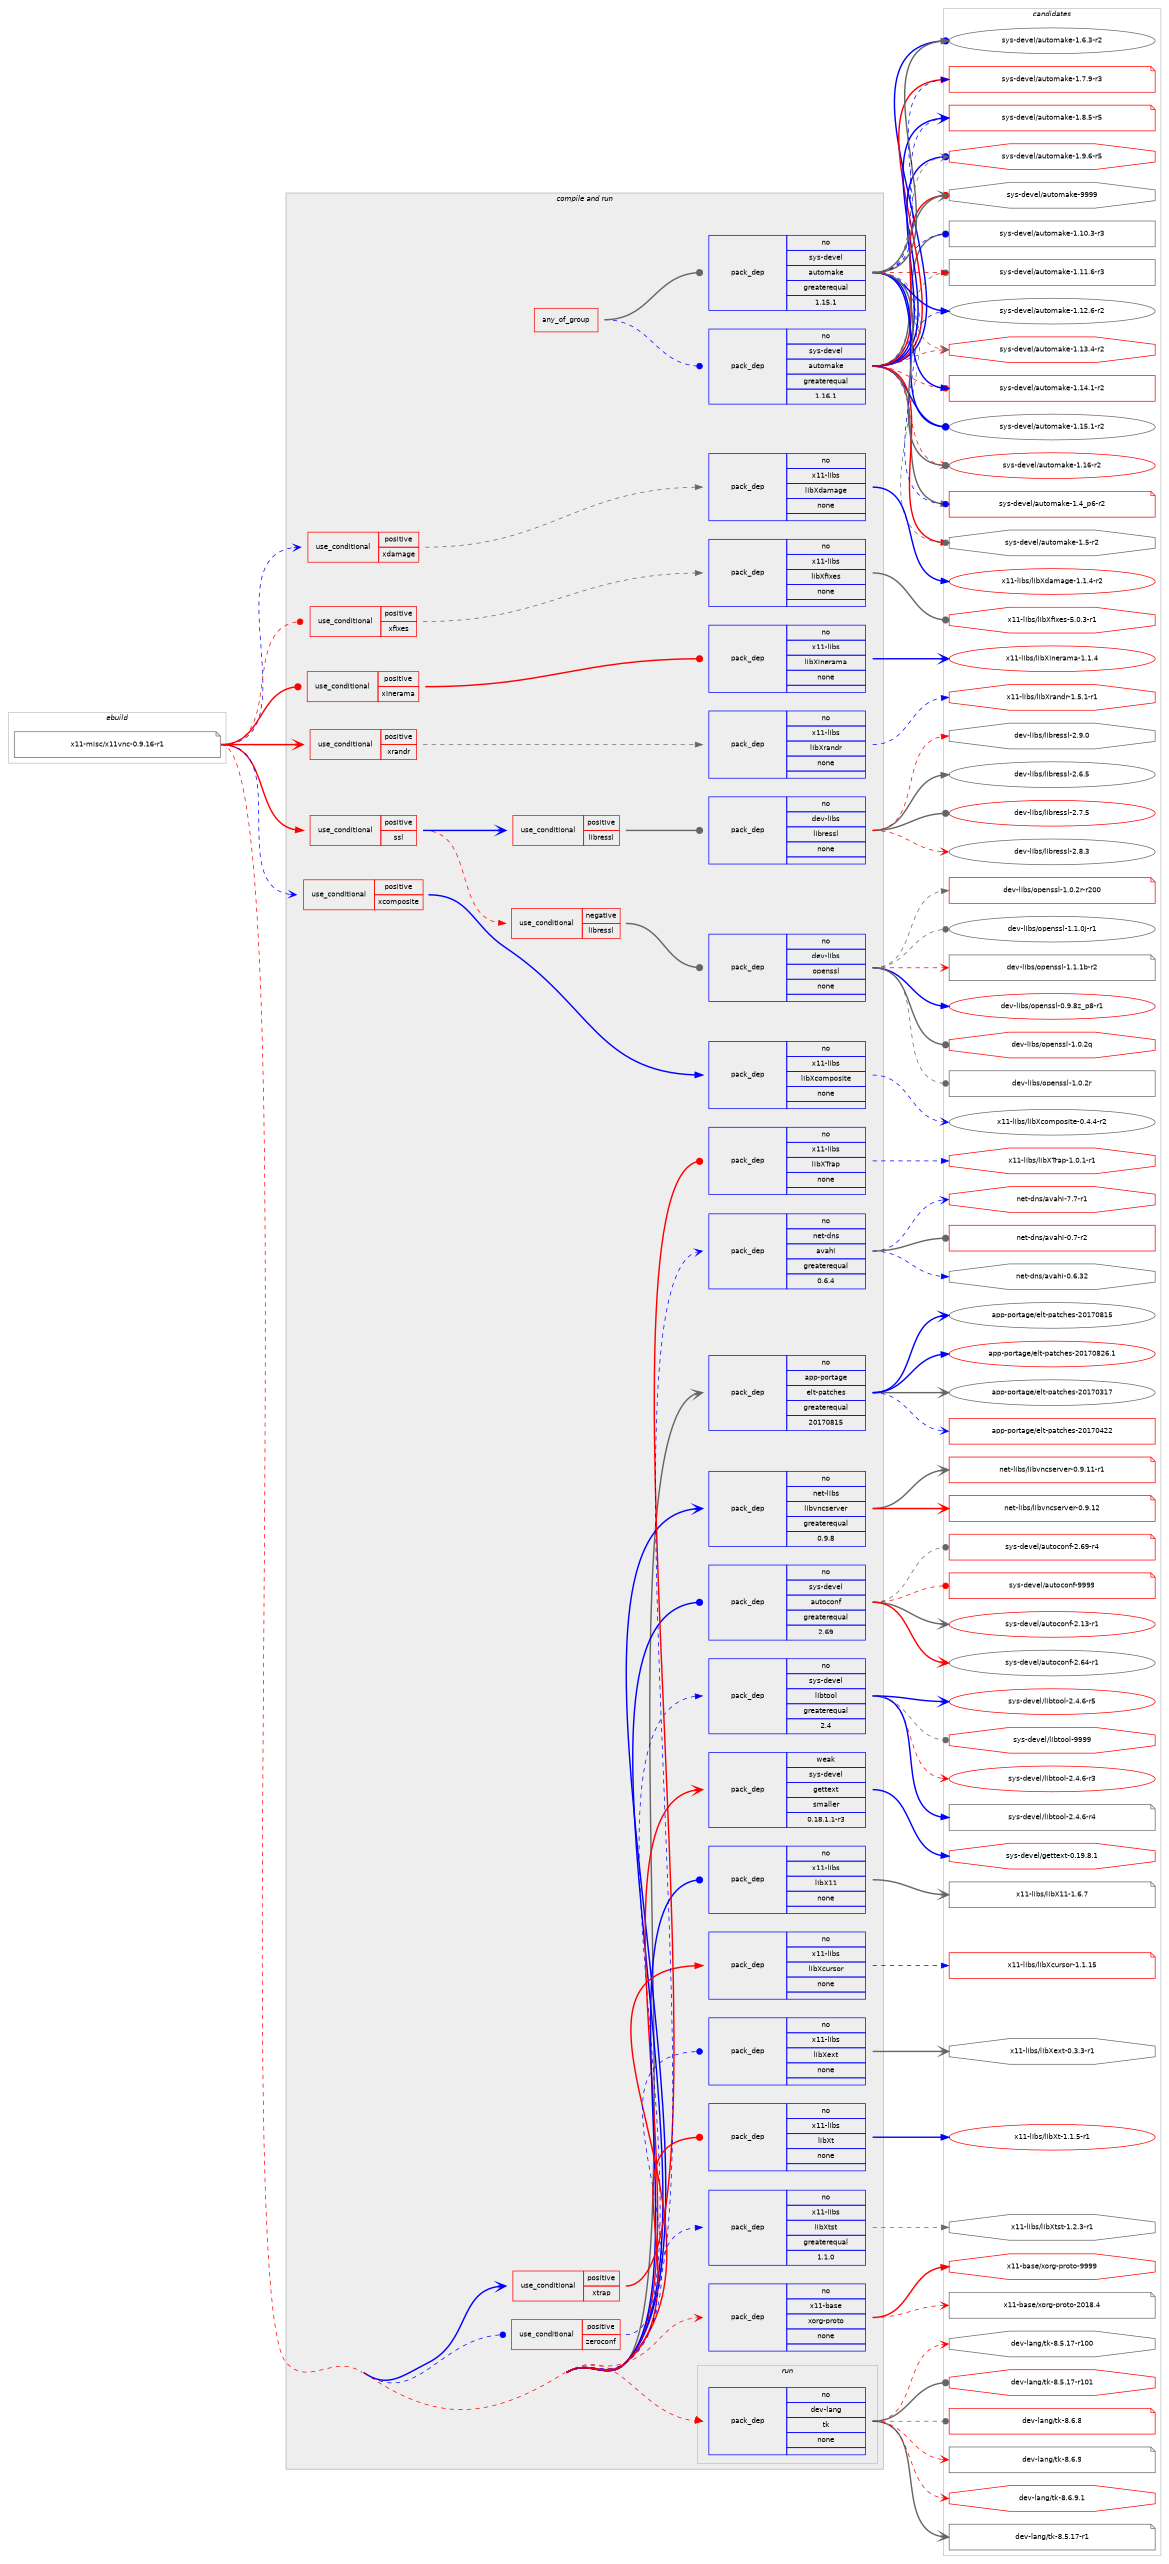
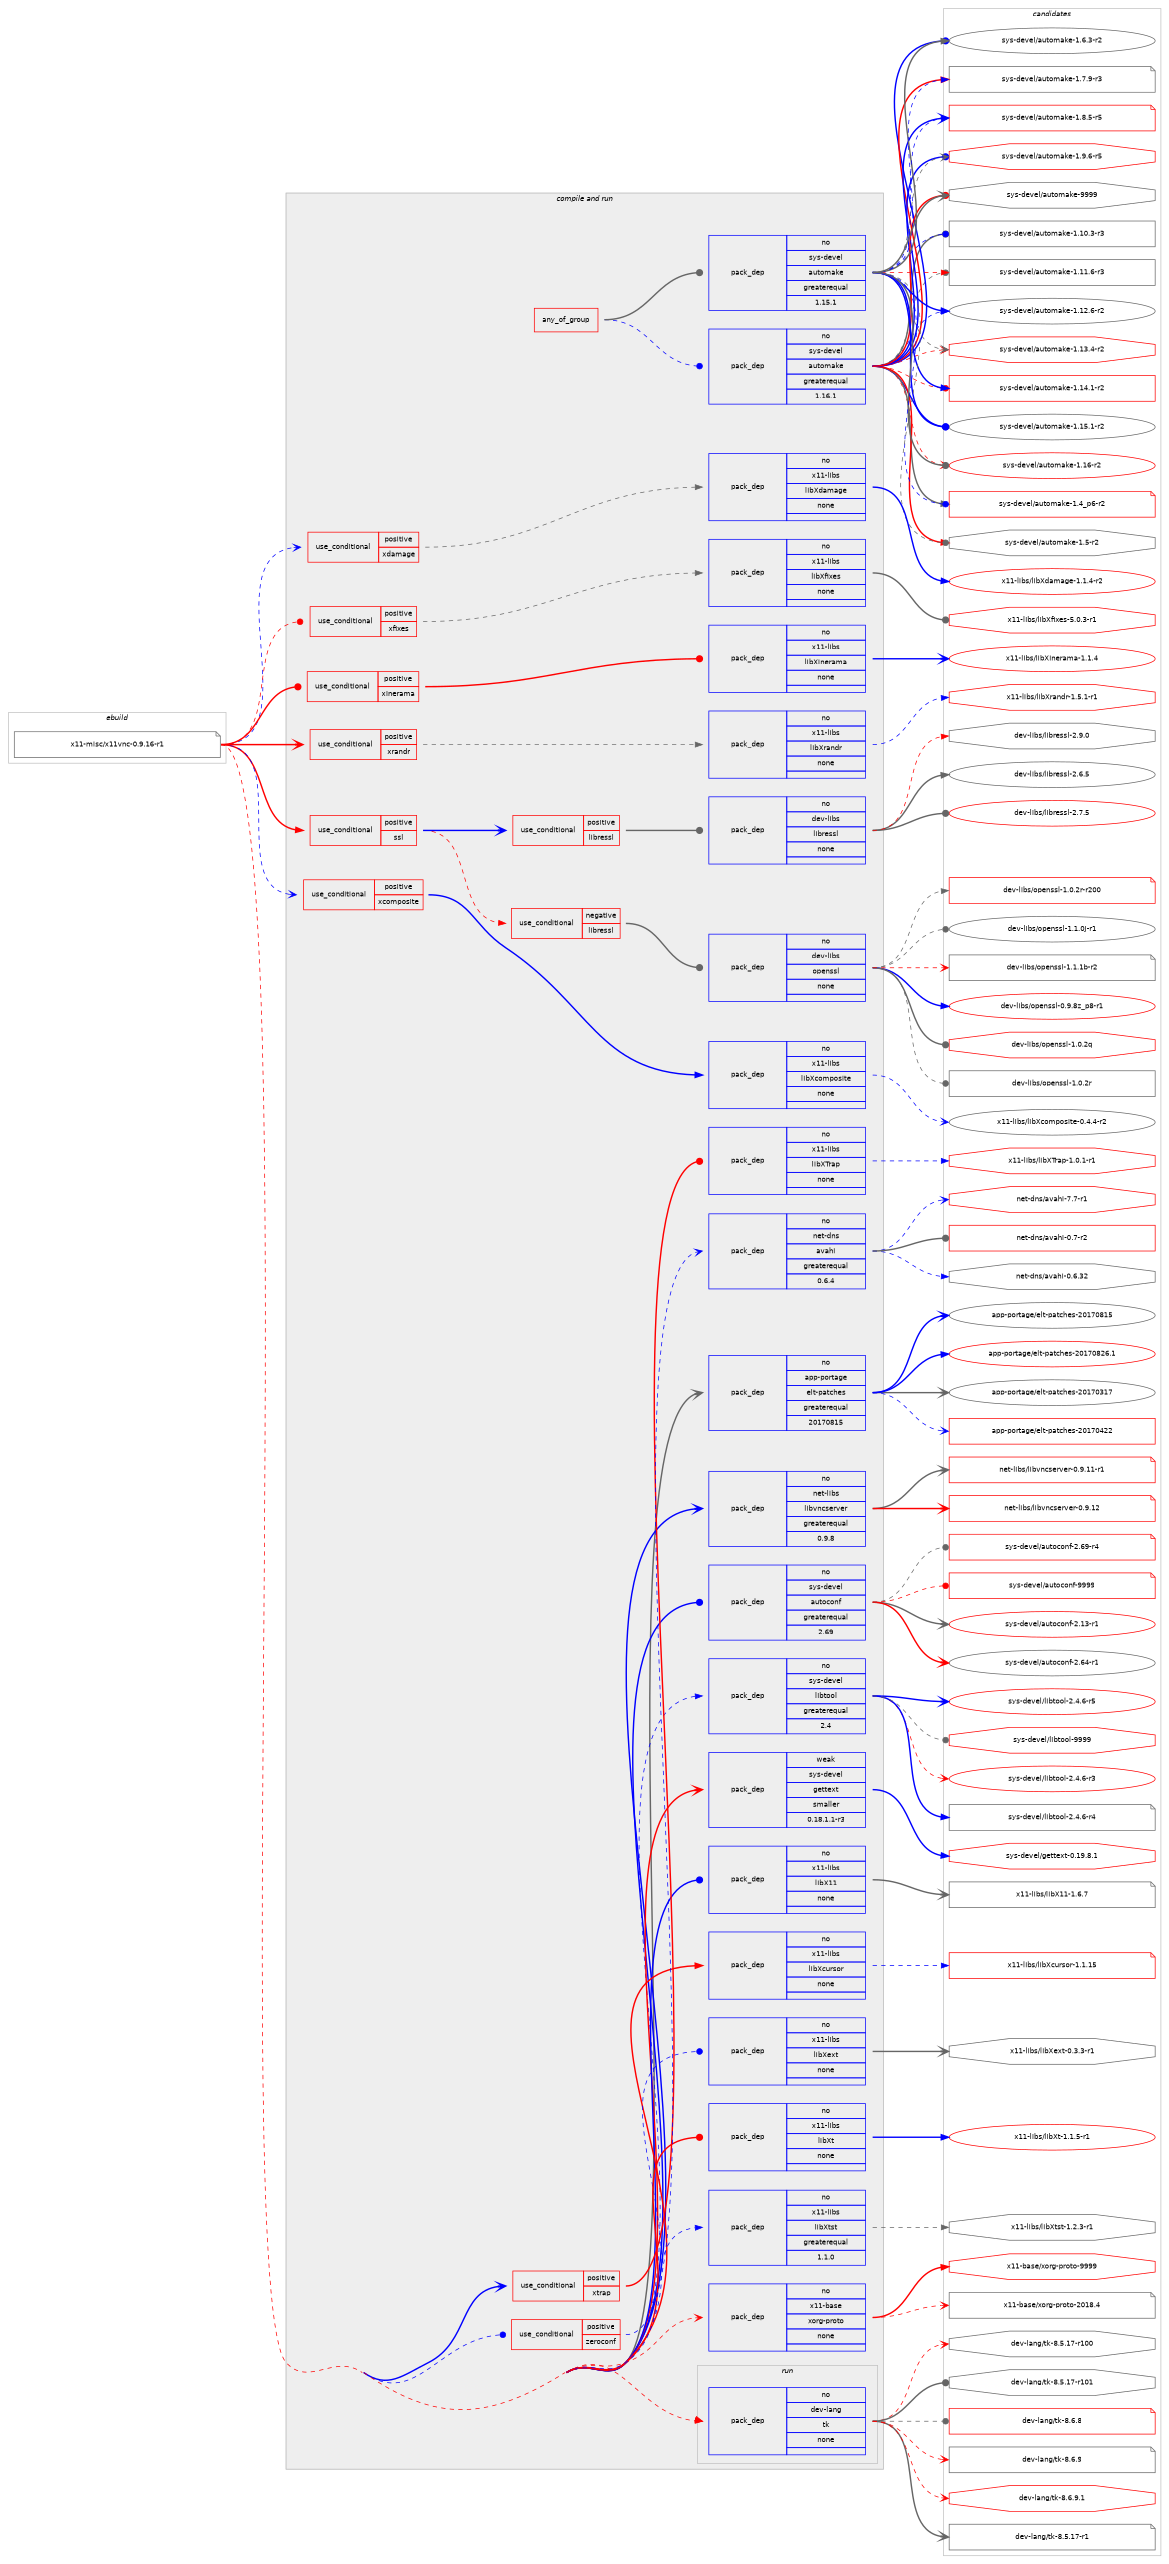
(1052, 79) -> (1052, 79)
(1052, 852) -> none
(1052, 2383) -> (1052, 2383)
